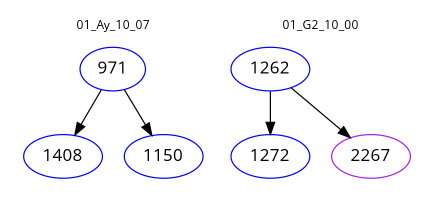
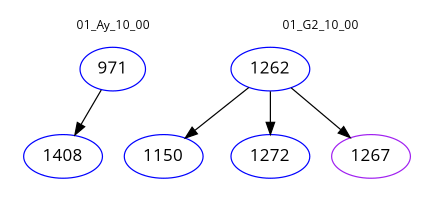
(113, 26) -> (113, 26)
(135, 107) -> (230, 102)
(371, 156) -> (371, 156)
